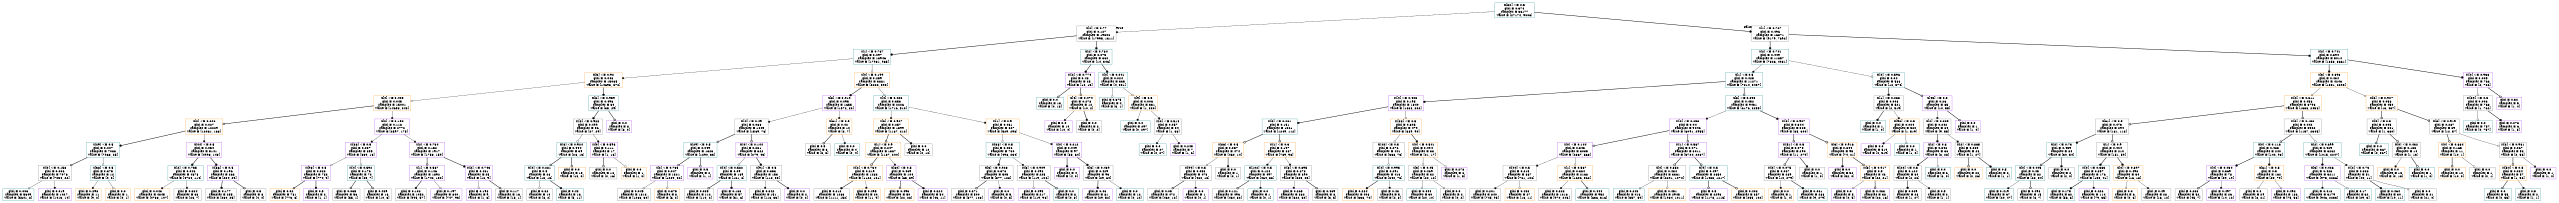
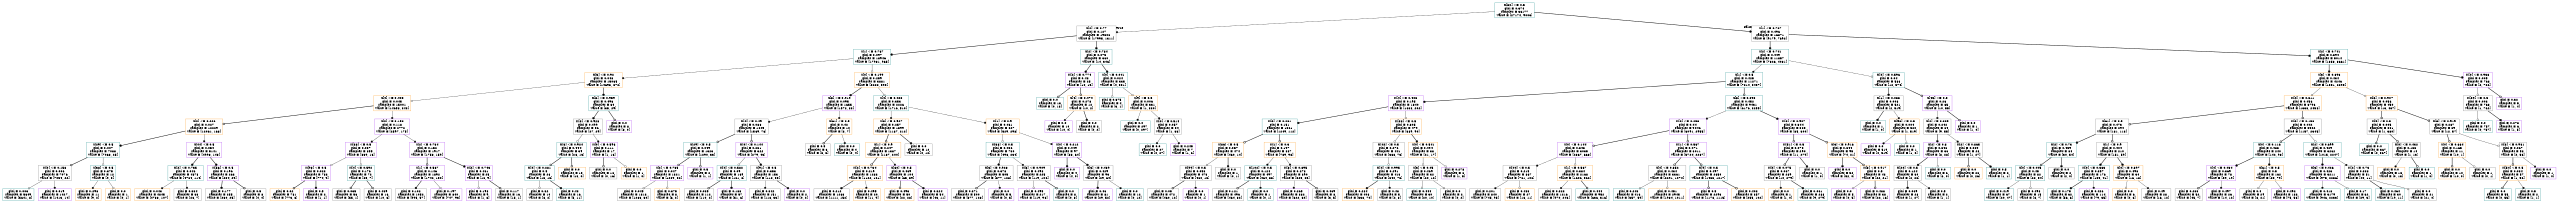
(2030, 184) -> (2030, 184)
